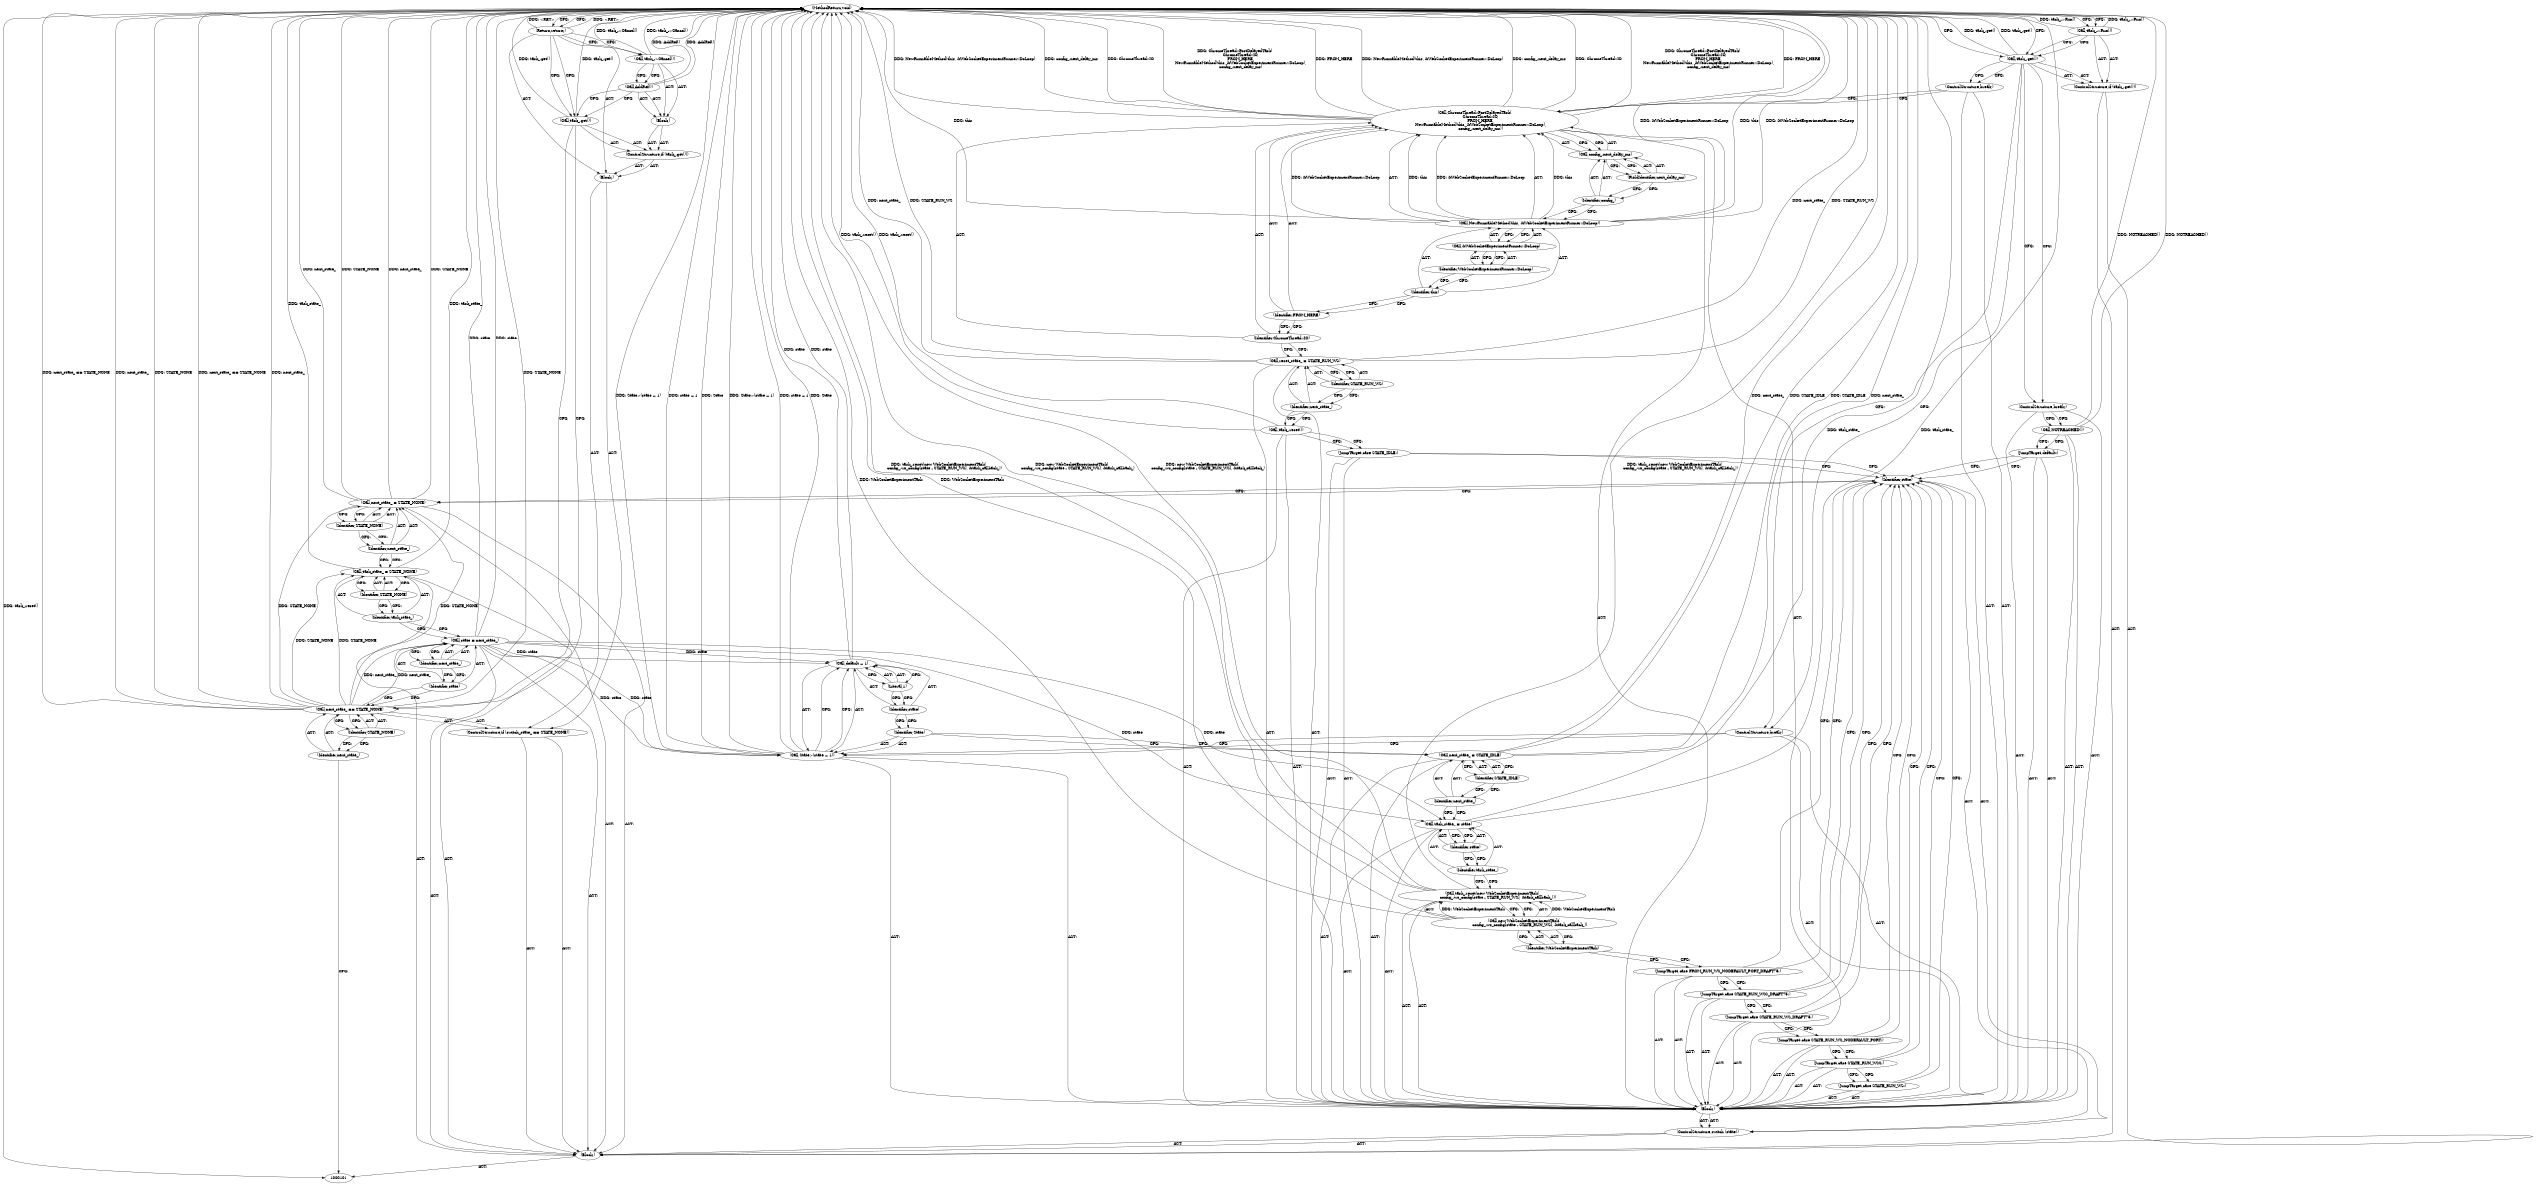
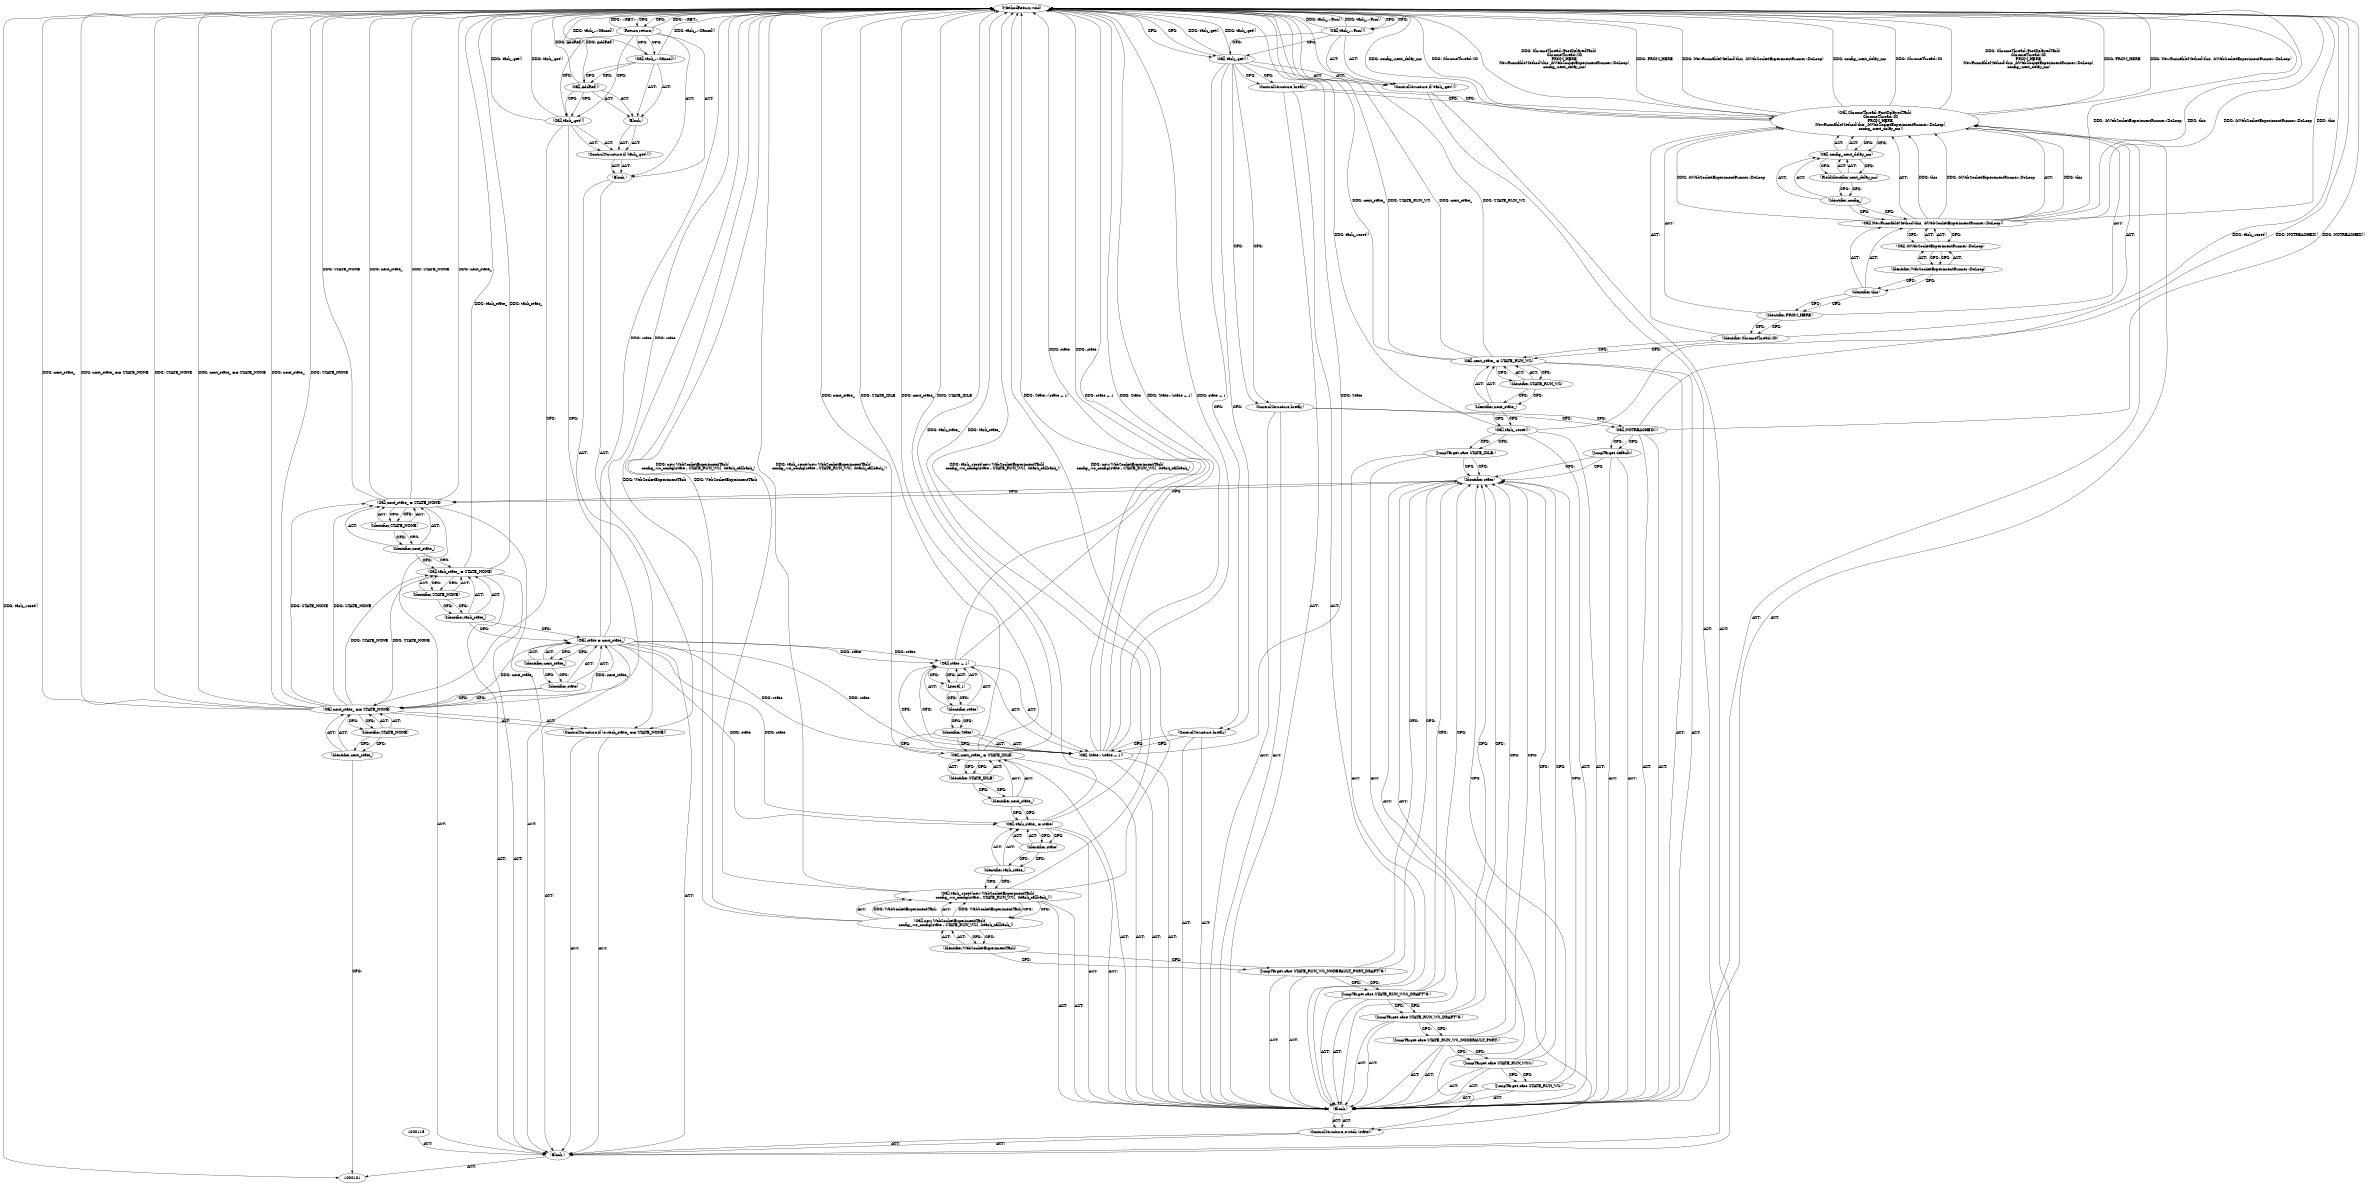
(1305, 361) -> (1498, 361)
(852, 664) -> (954, 664)
(1718, 972) -> (1323, 972)
none -> (416, 1132)
